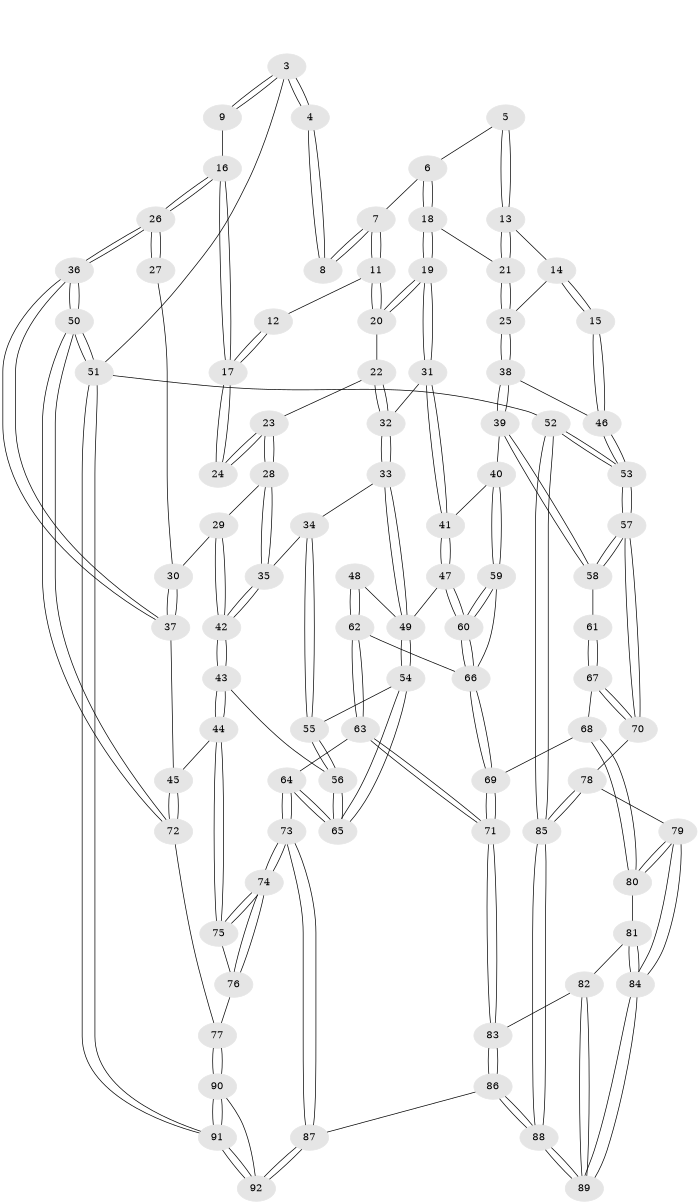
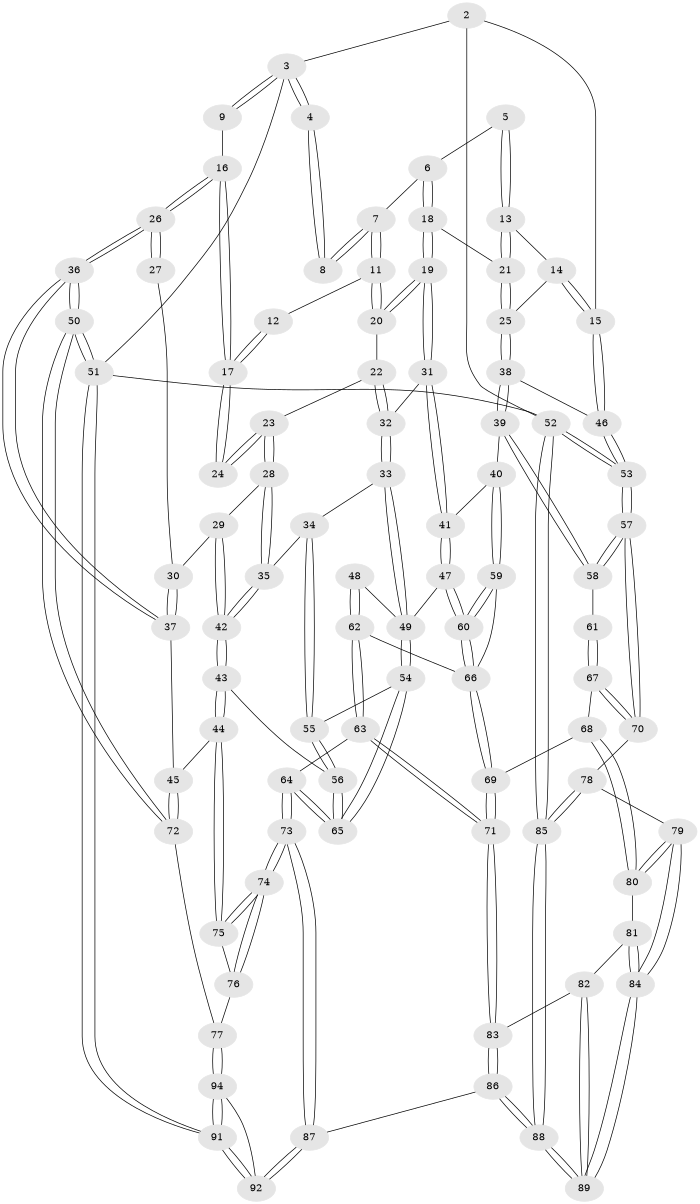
none -> (467, 16)
(217, 1087) -> (217, 1087)
